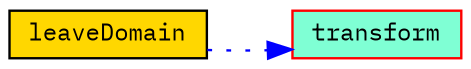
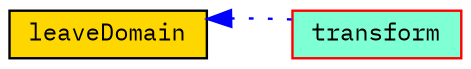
(238, 51) -> (262, 19)
